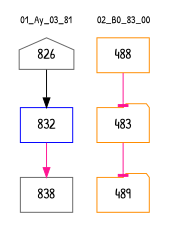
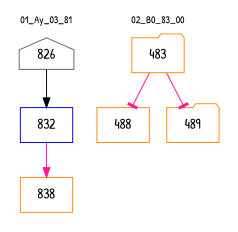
(123, 88) -> (142, 88)
(47, 195) -> (47, 195)
